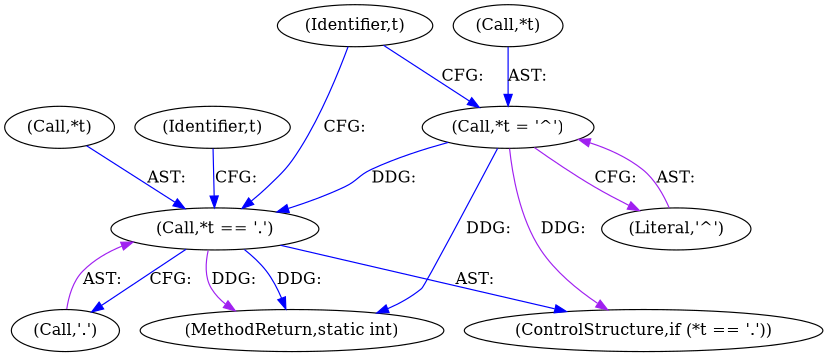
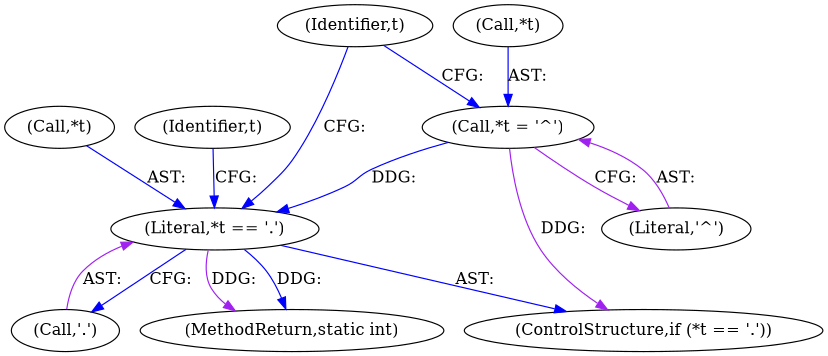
(215, 229) -> (215, 229)
(451, 236) -> none
